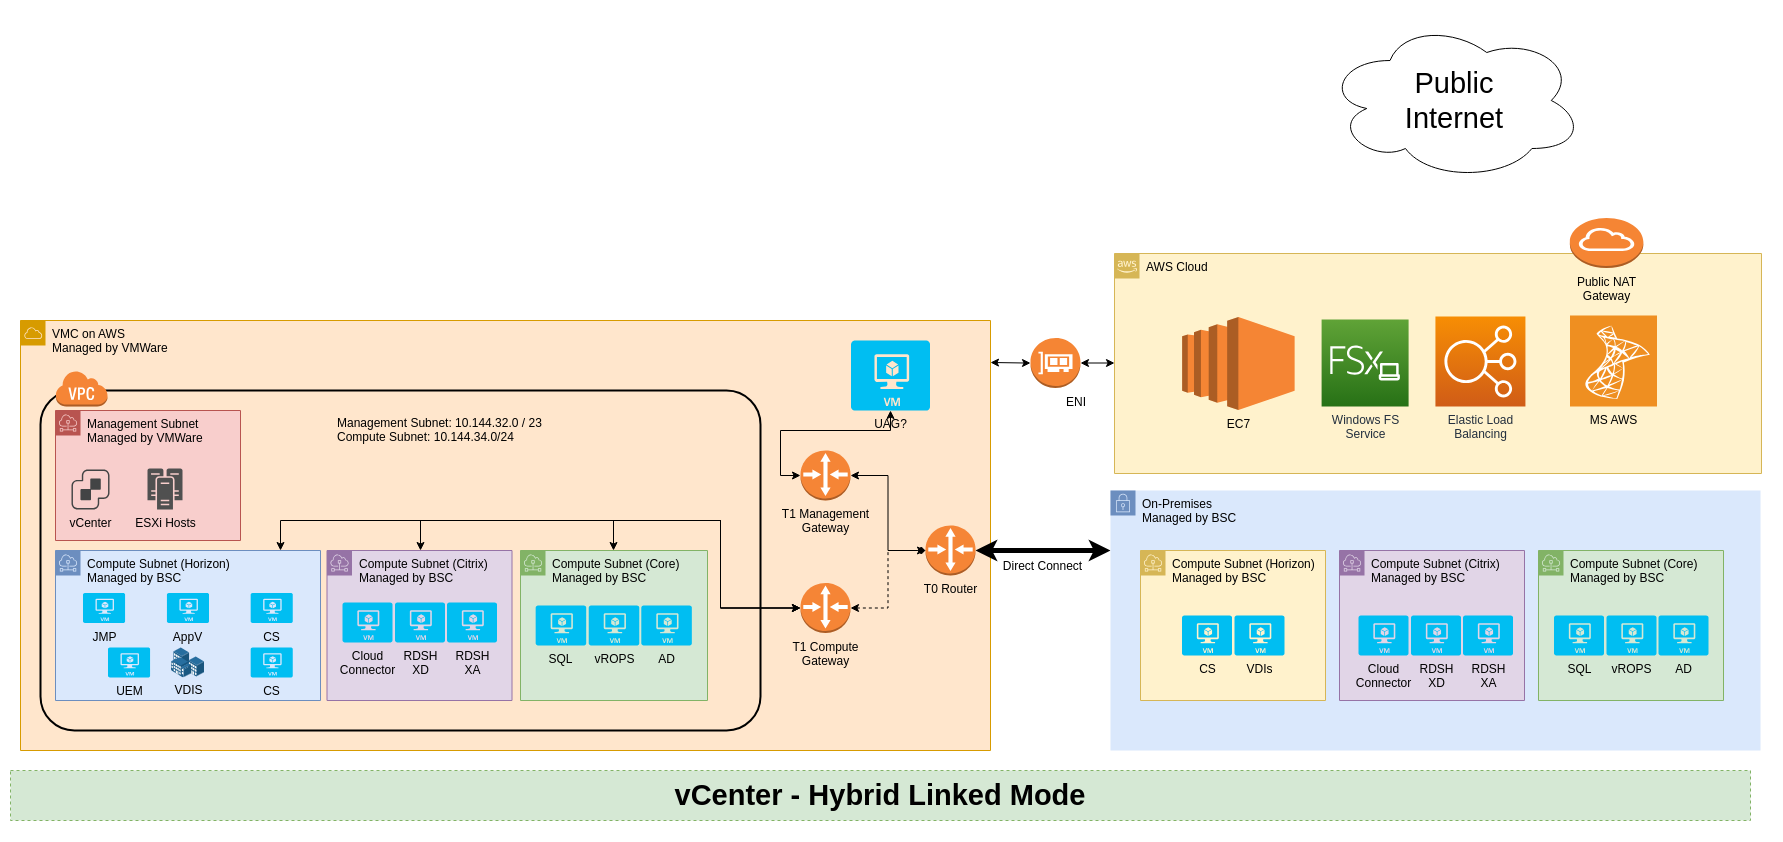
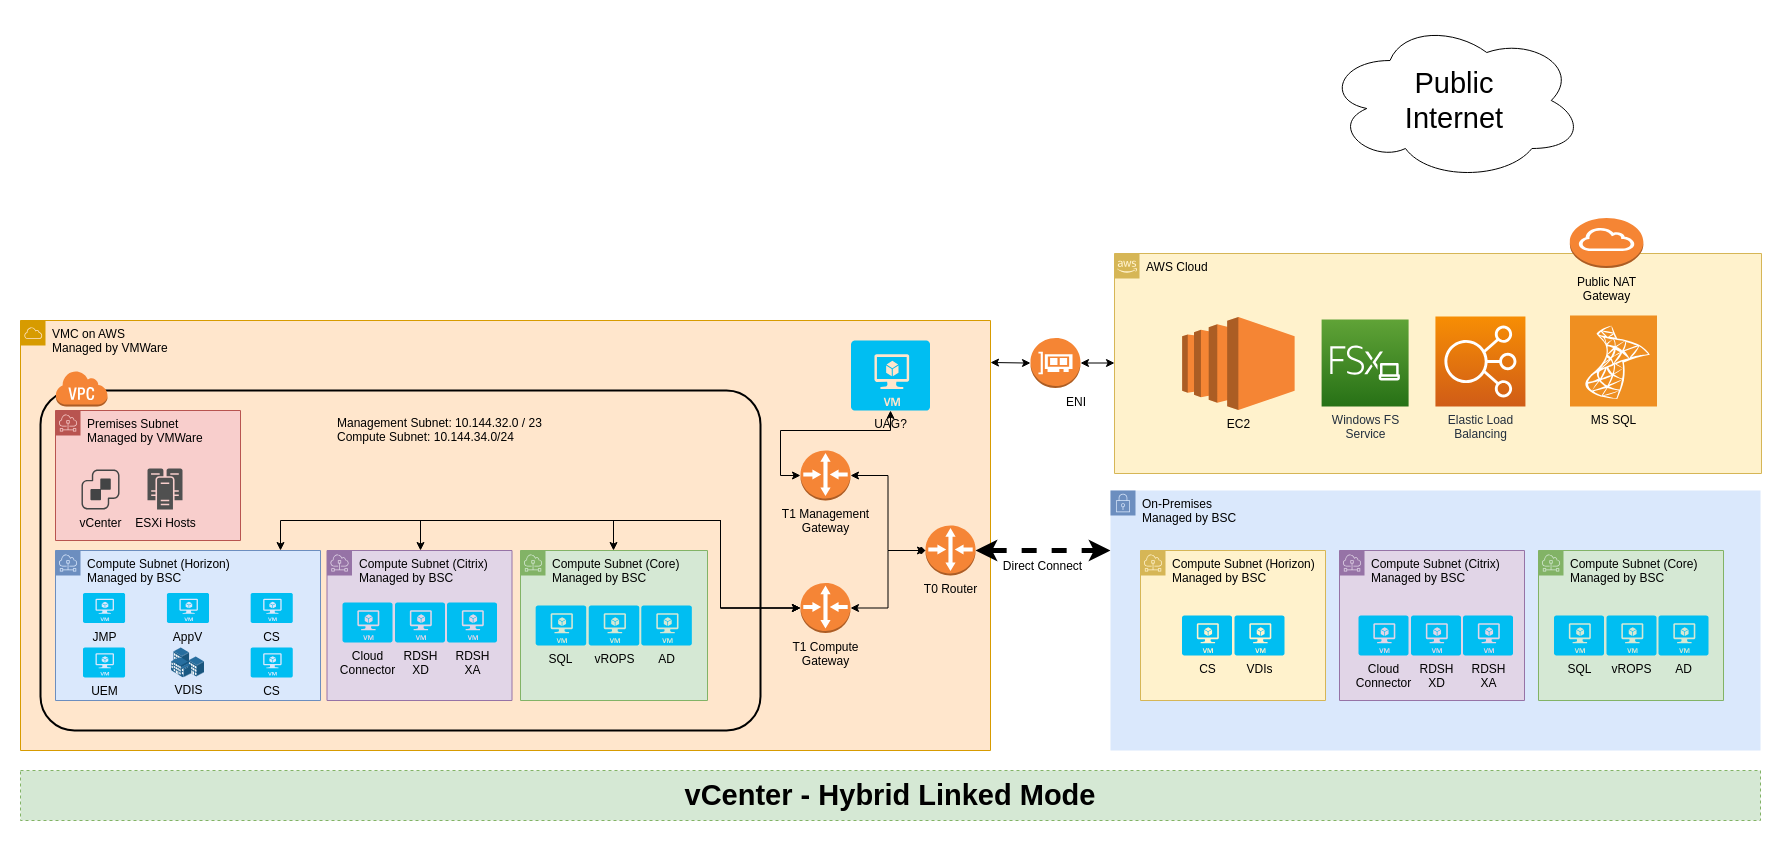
(1614, 421) -> (1614, 421)
(1239, 425) -> (1239, 425)
(143, 432) -> (142, 432)
(91, 490) -> (101, 490)
(1044, 551) -> (1044, 551)
(888, 595) -> (888, 595)
(129, 663) -> (104, 663)
(881, 796) -> (891, 796)
